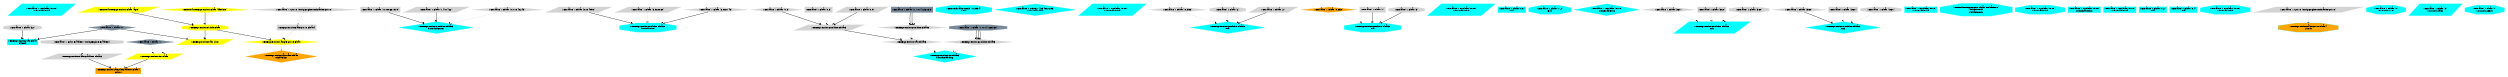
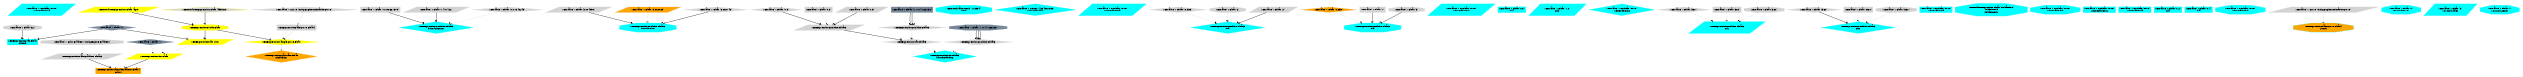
(205, 10) -> (205, 10)
(648, 10) -> (648, 10)
(1550, 10) -> (1557, 10)
